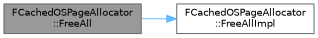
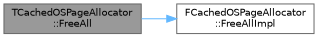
(73, 19) -> (73, 19)
